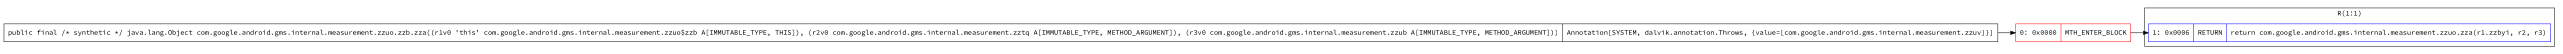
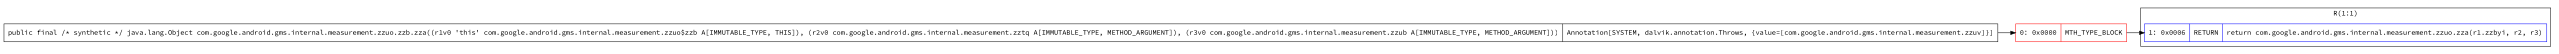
(2096, 33) -> (2094, 33)
